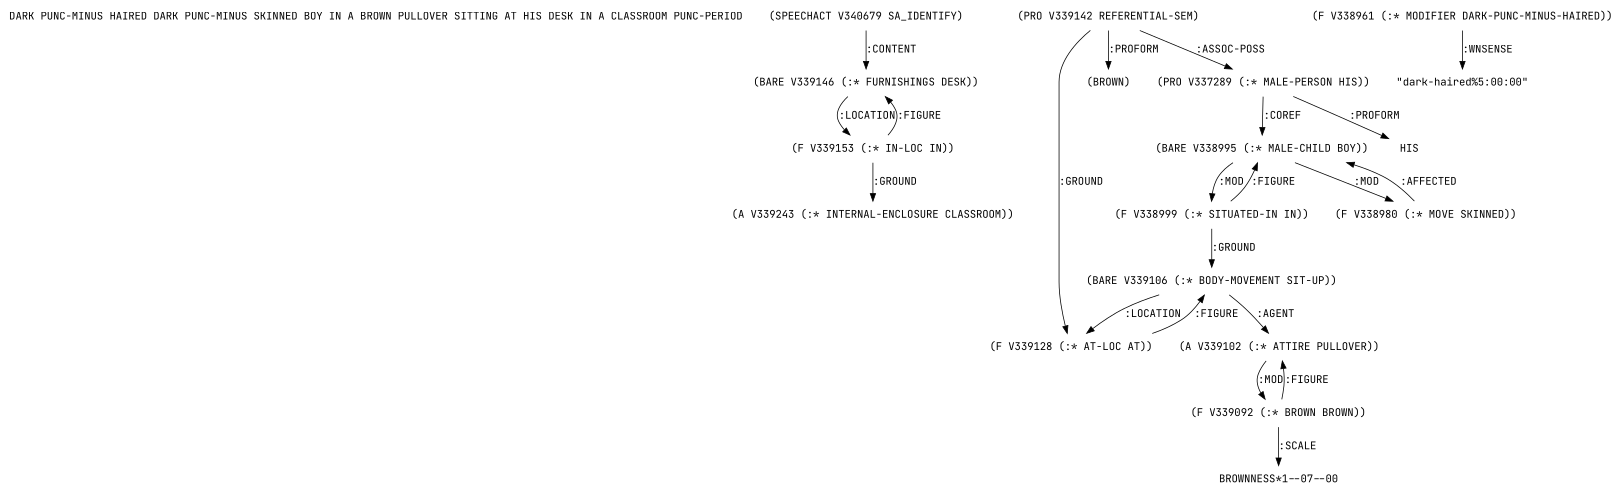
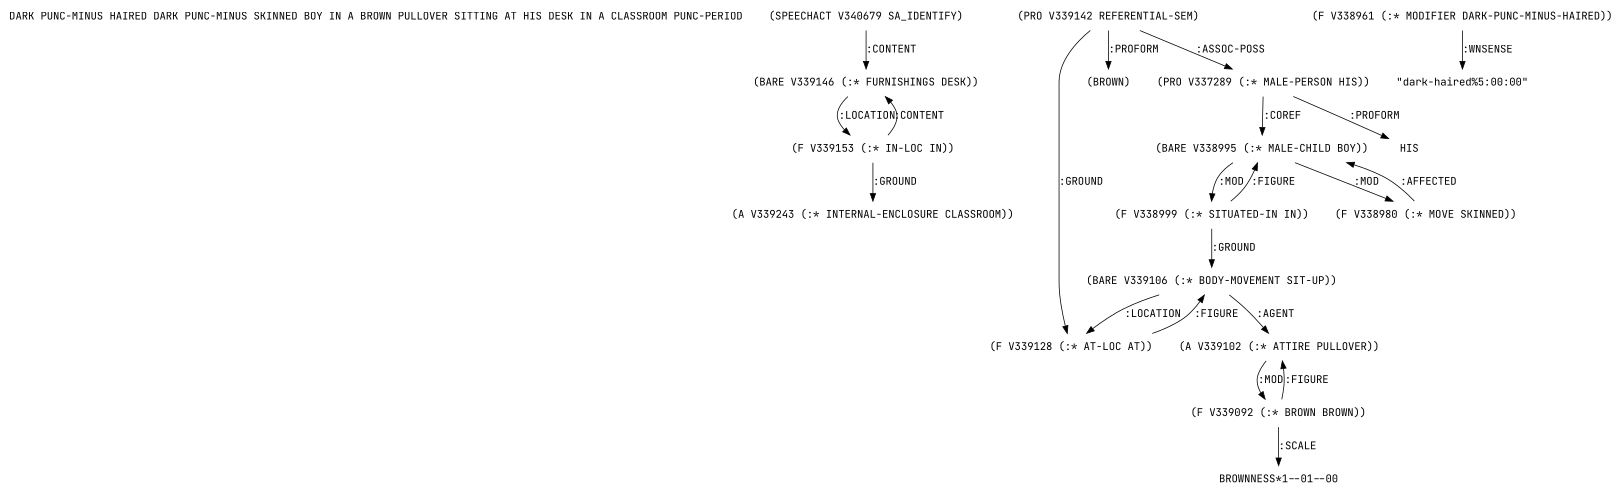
(919, 116) -> (919, 116)
(1279, 479) -> (1279, 479)
